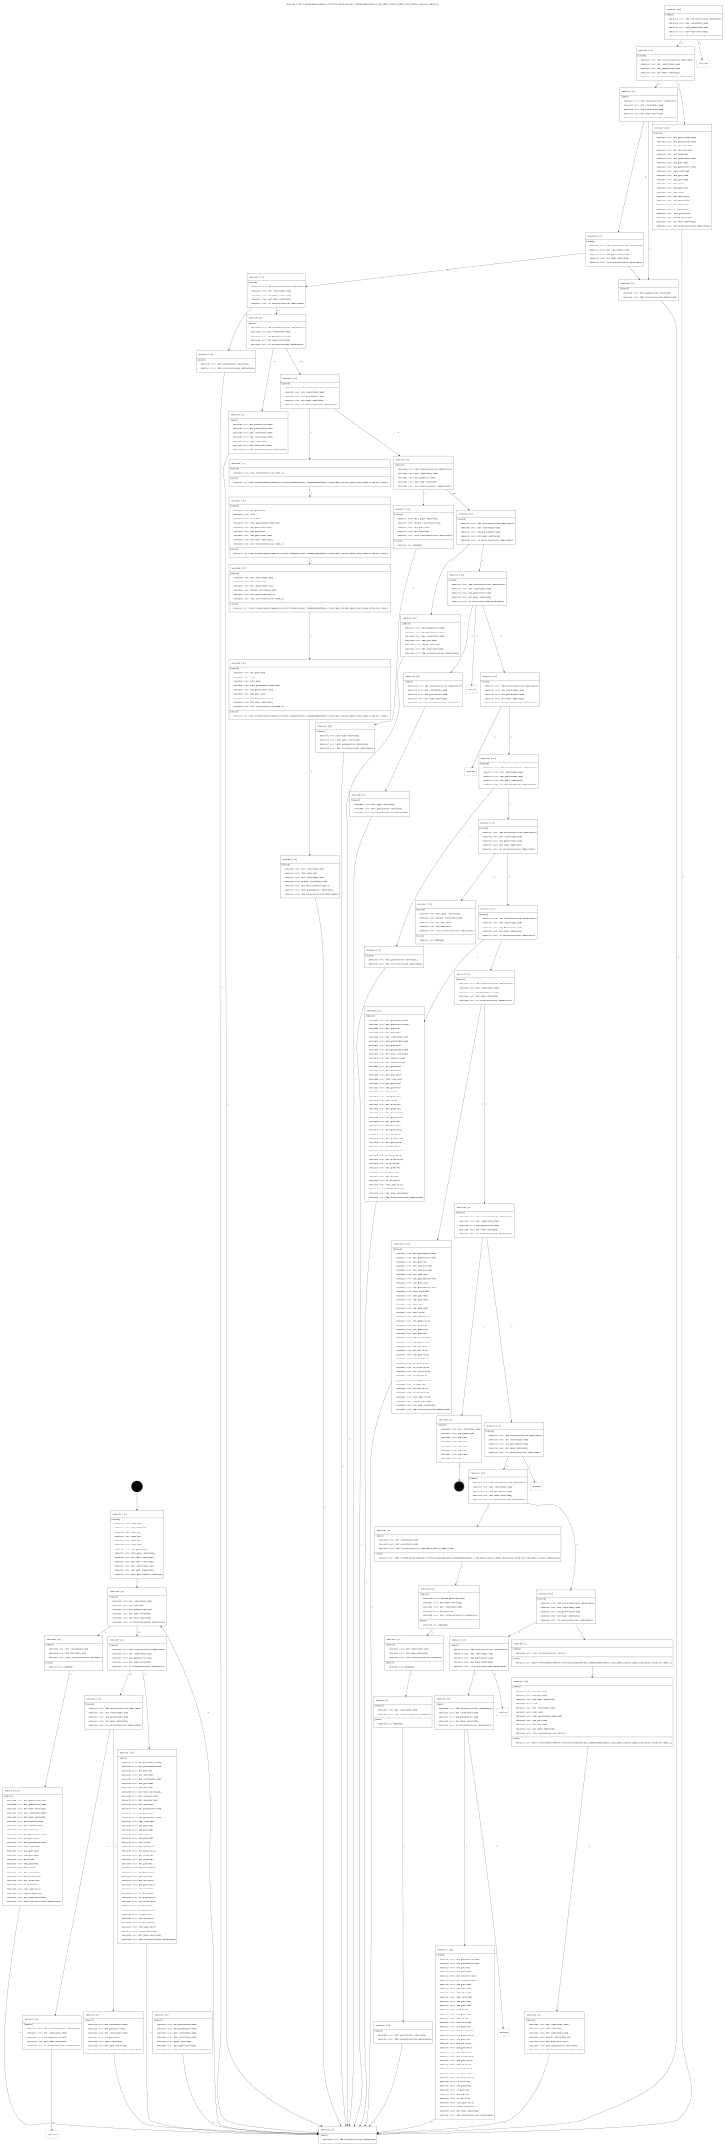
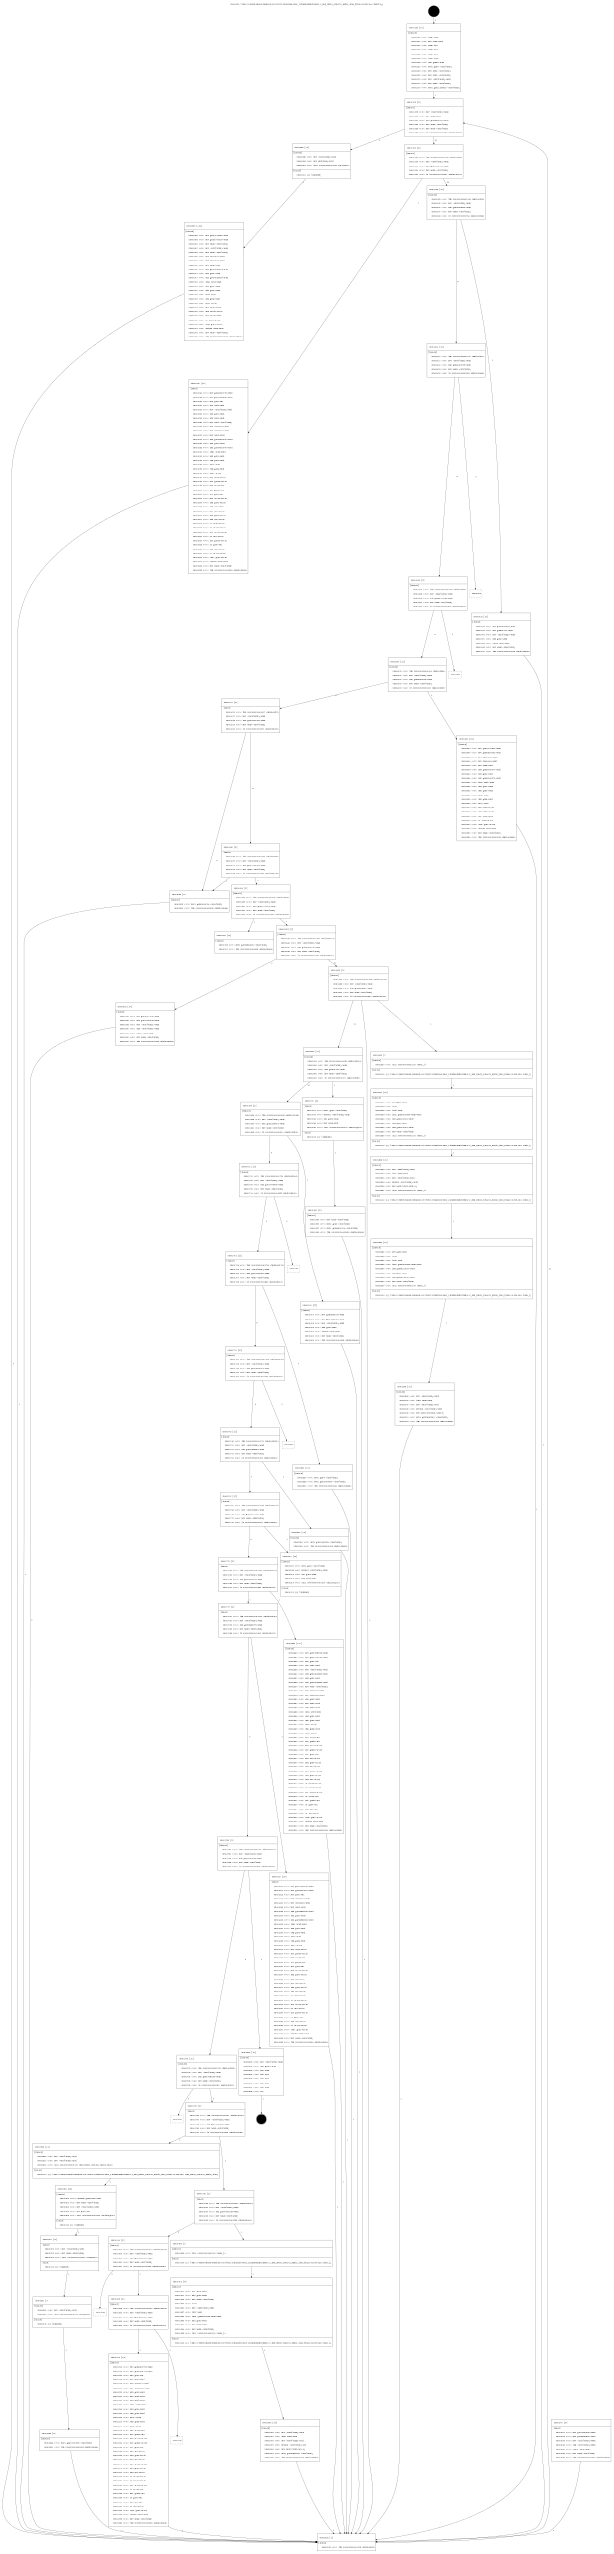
none -> (447, 476)
(493, 638) -> (255, 1315)
(221, 1293) -> (368, 1768)
